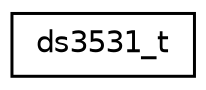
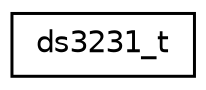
(103, 45) -> (103, 45)
